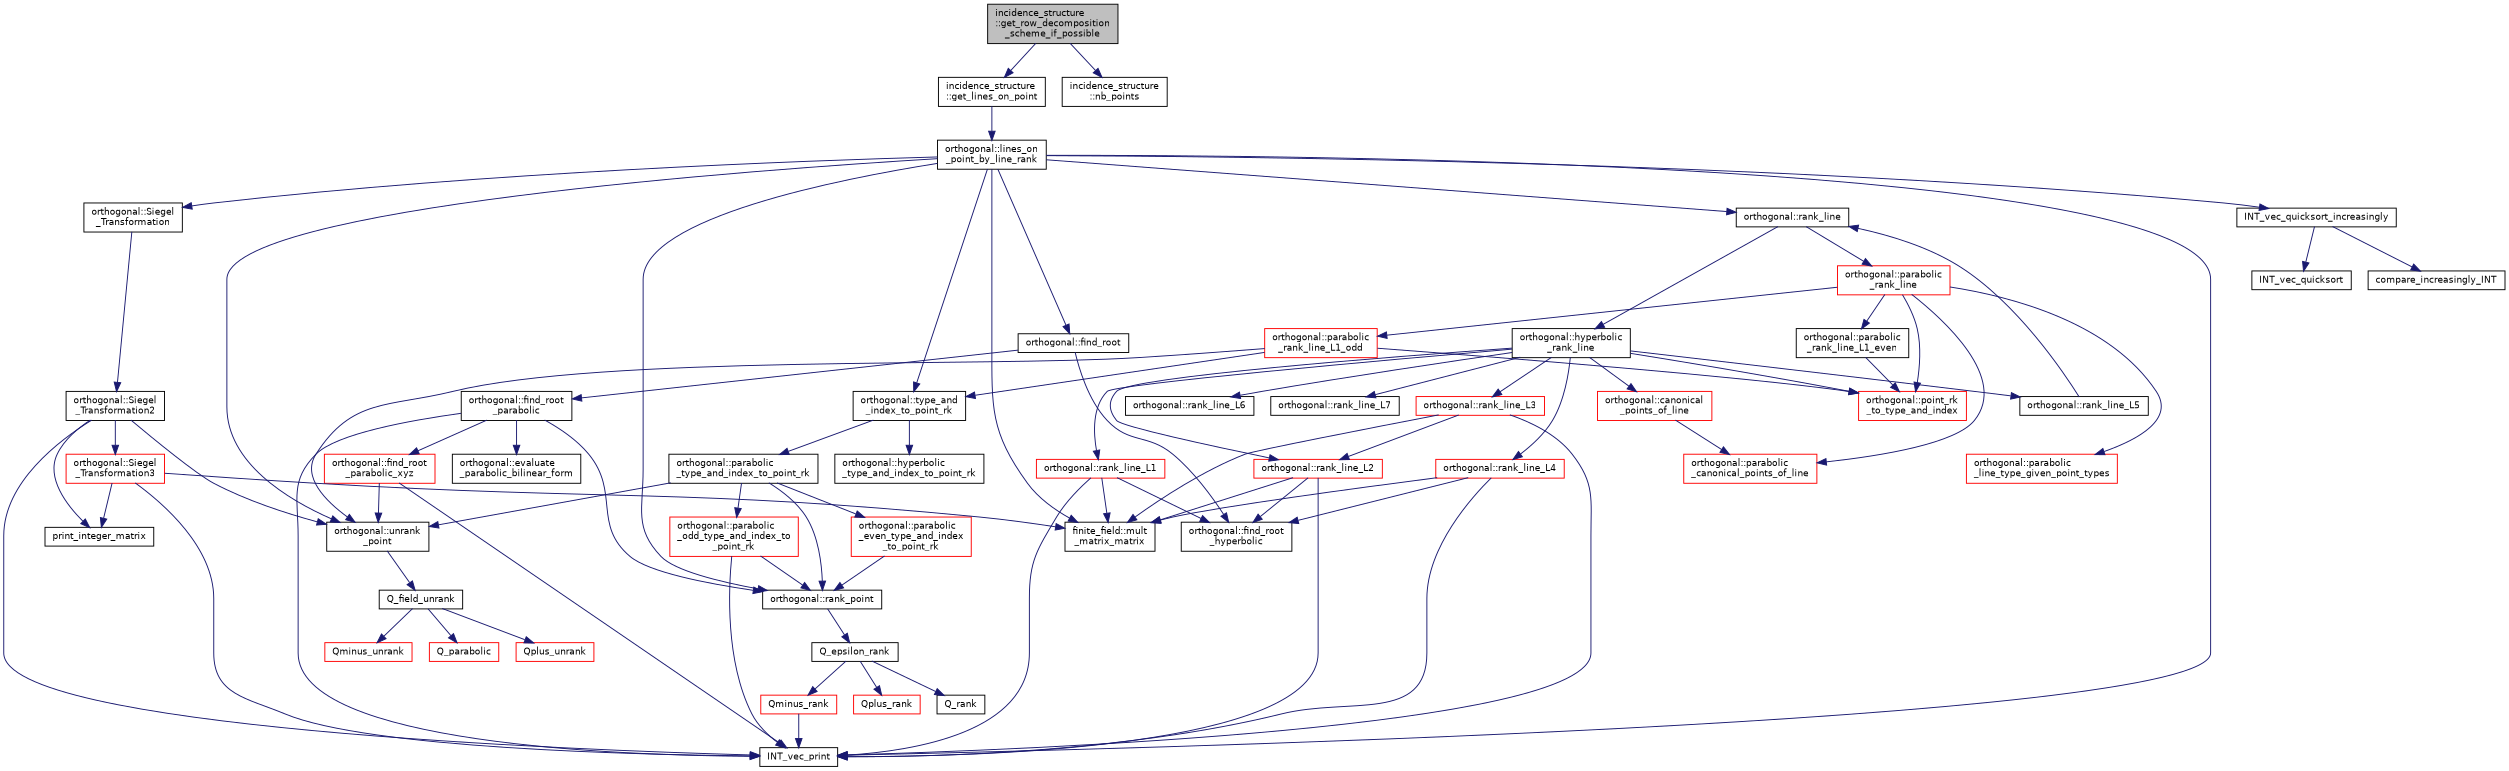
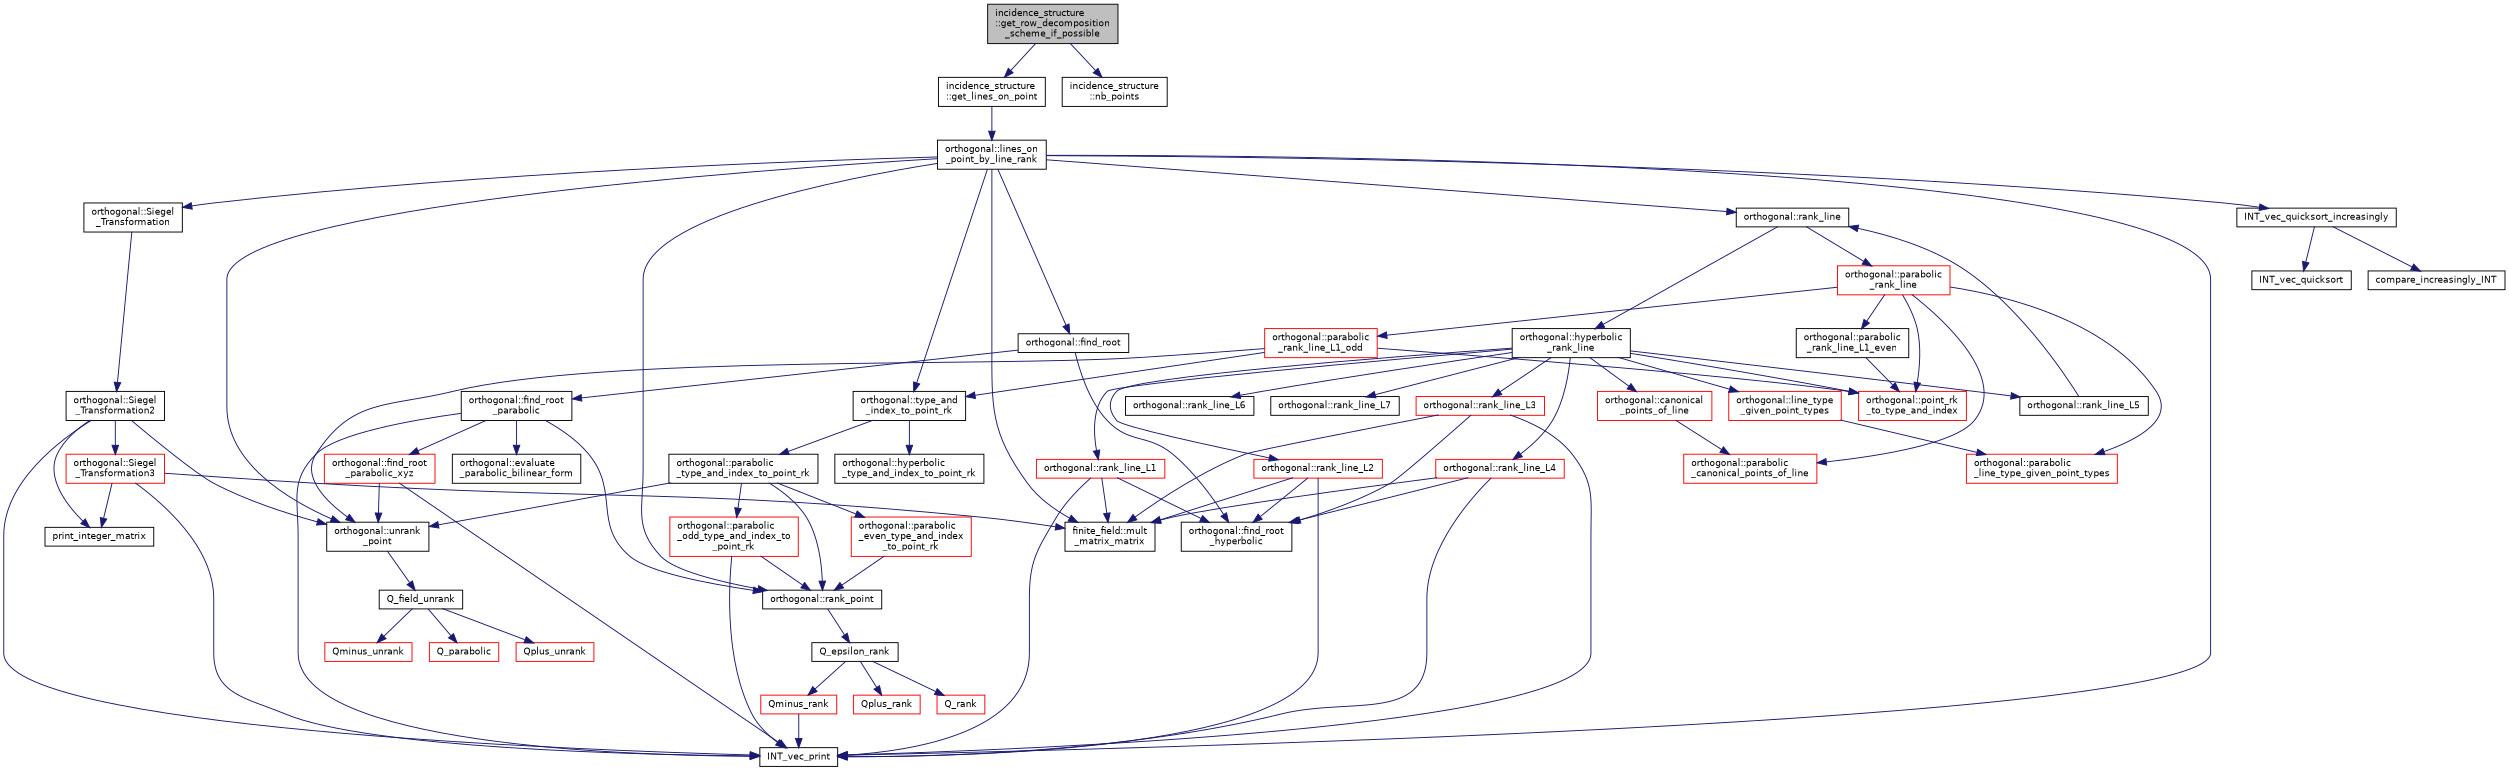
none -> (1785, 406)
(1404, 436) -> (1402, 475)
(961, 705) -> (961, 705)
